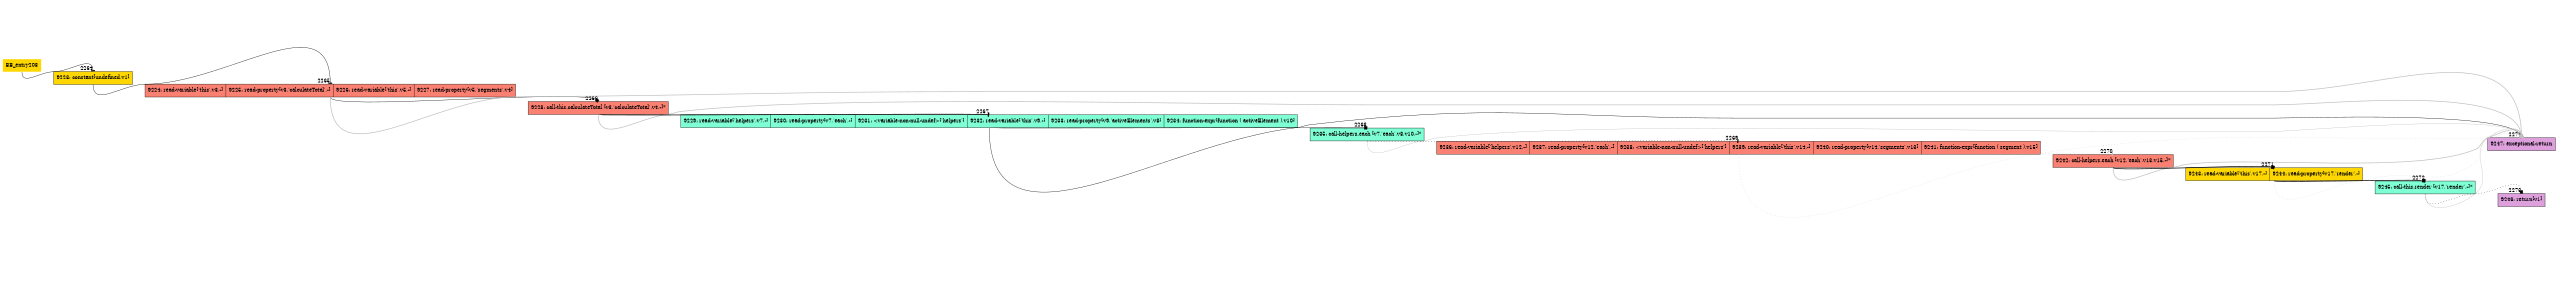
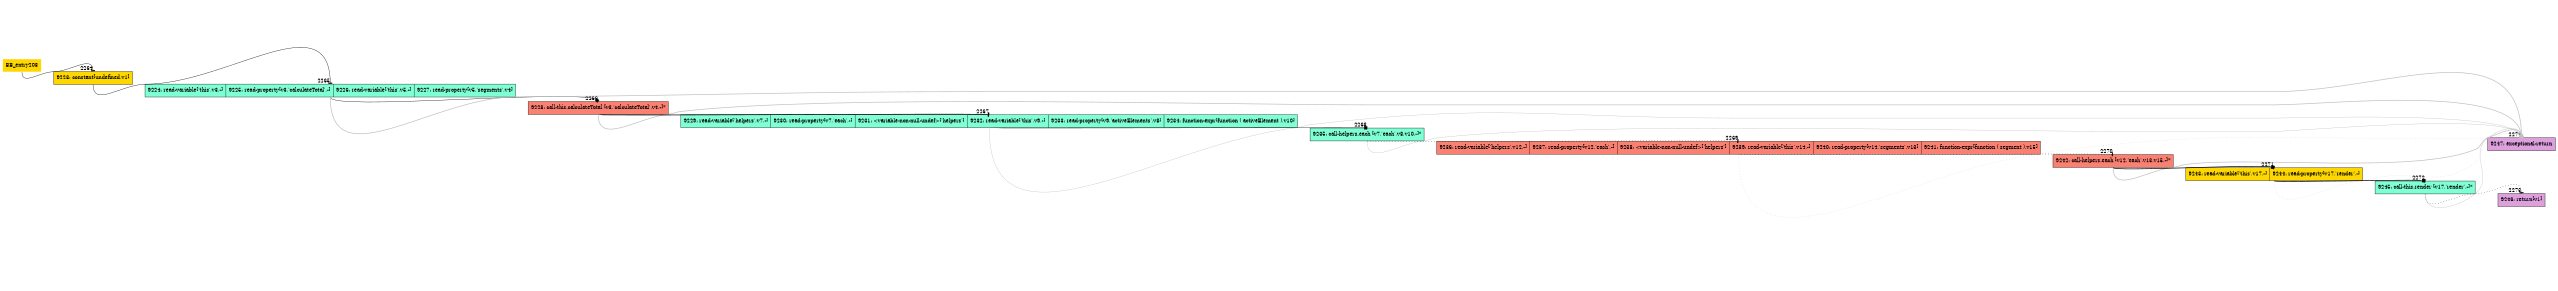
(330, 91) -> (330, 91)
(1731, 118) -> (1731, 118)
(1925, 154) -> (1925, 154)
(2469, 194) -> (2469, 194)
